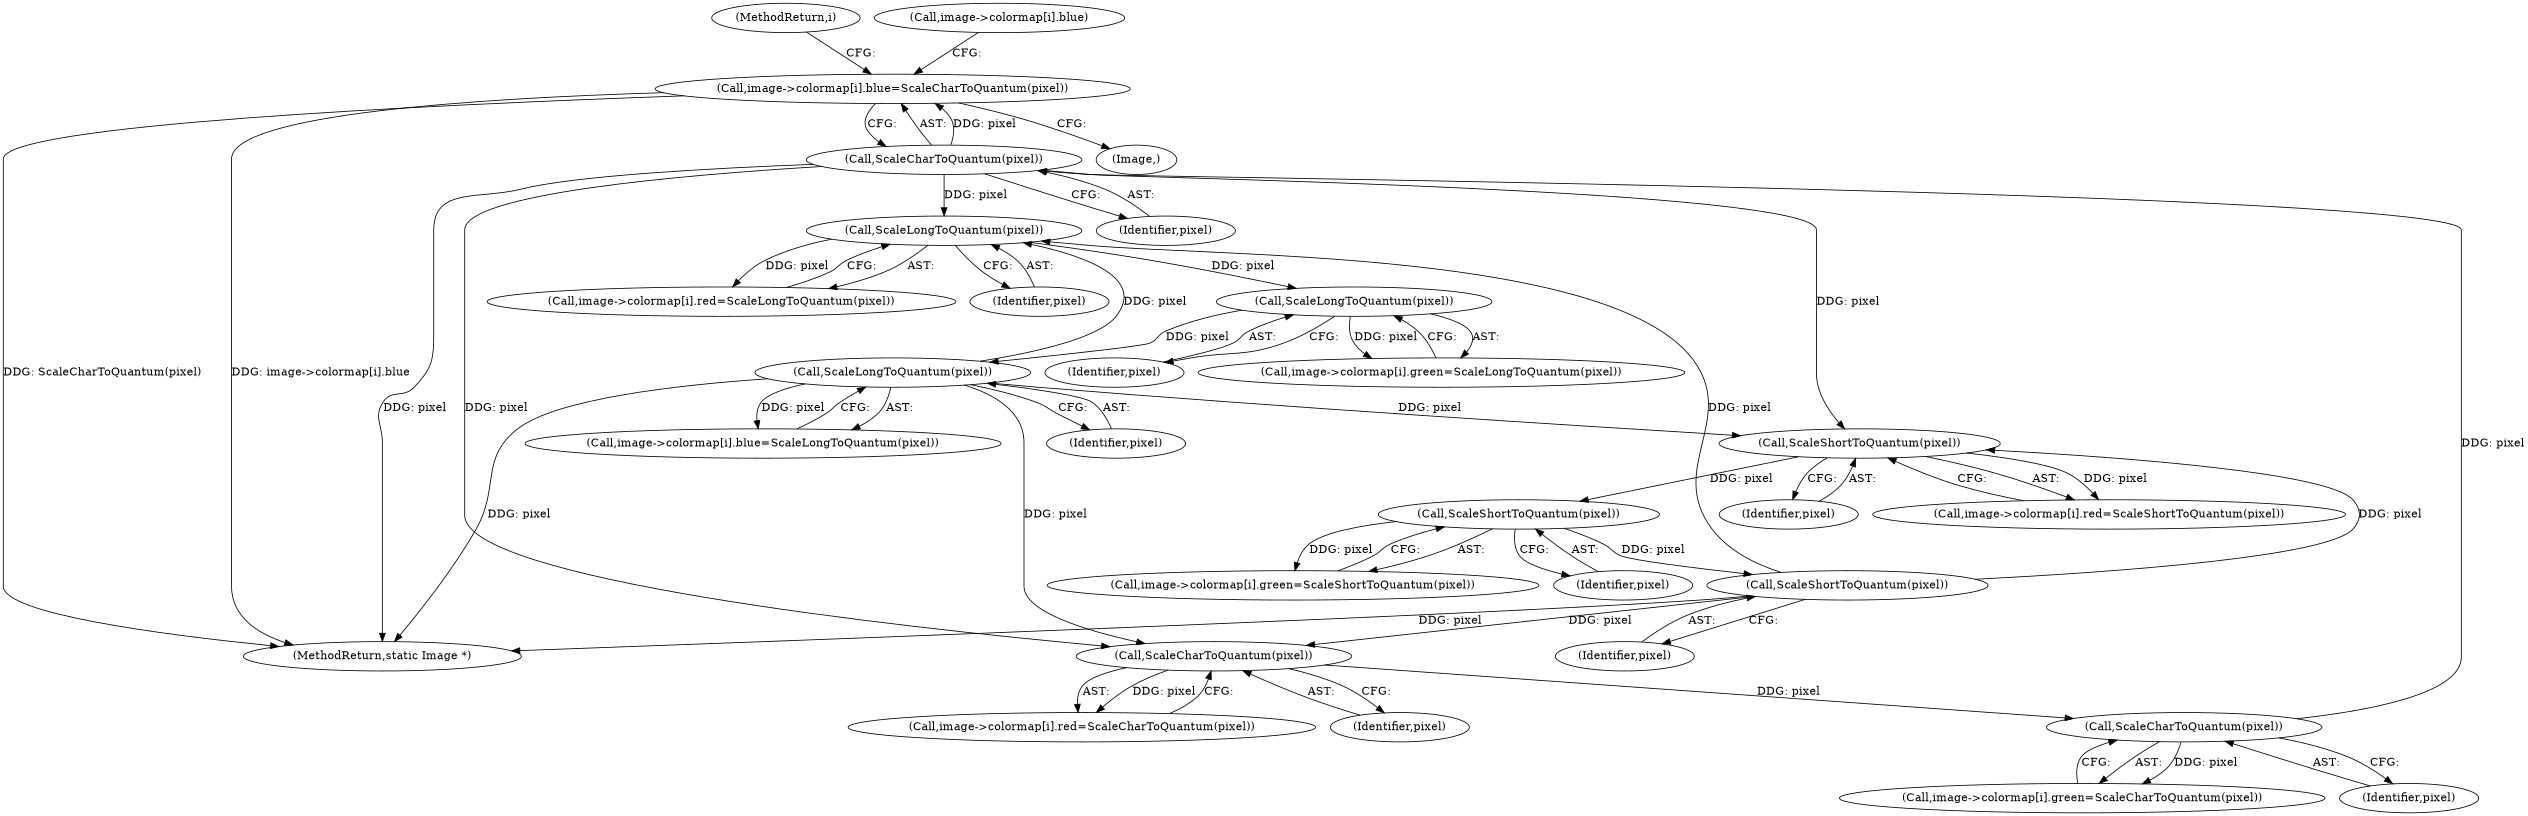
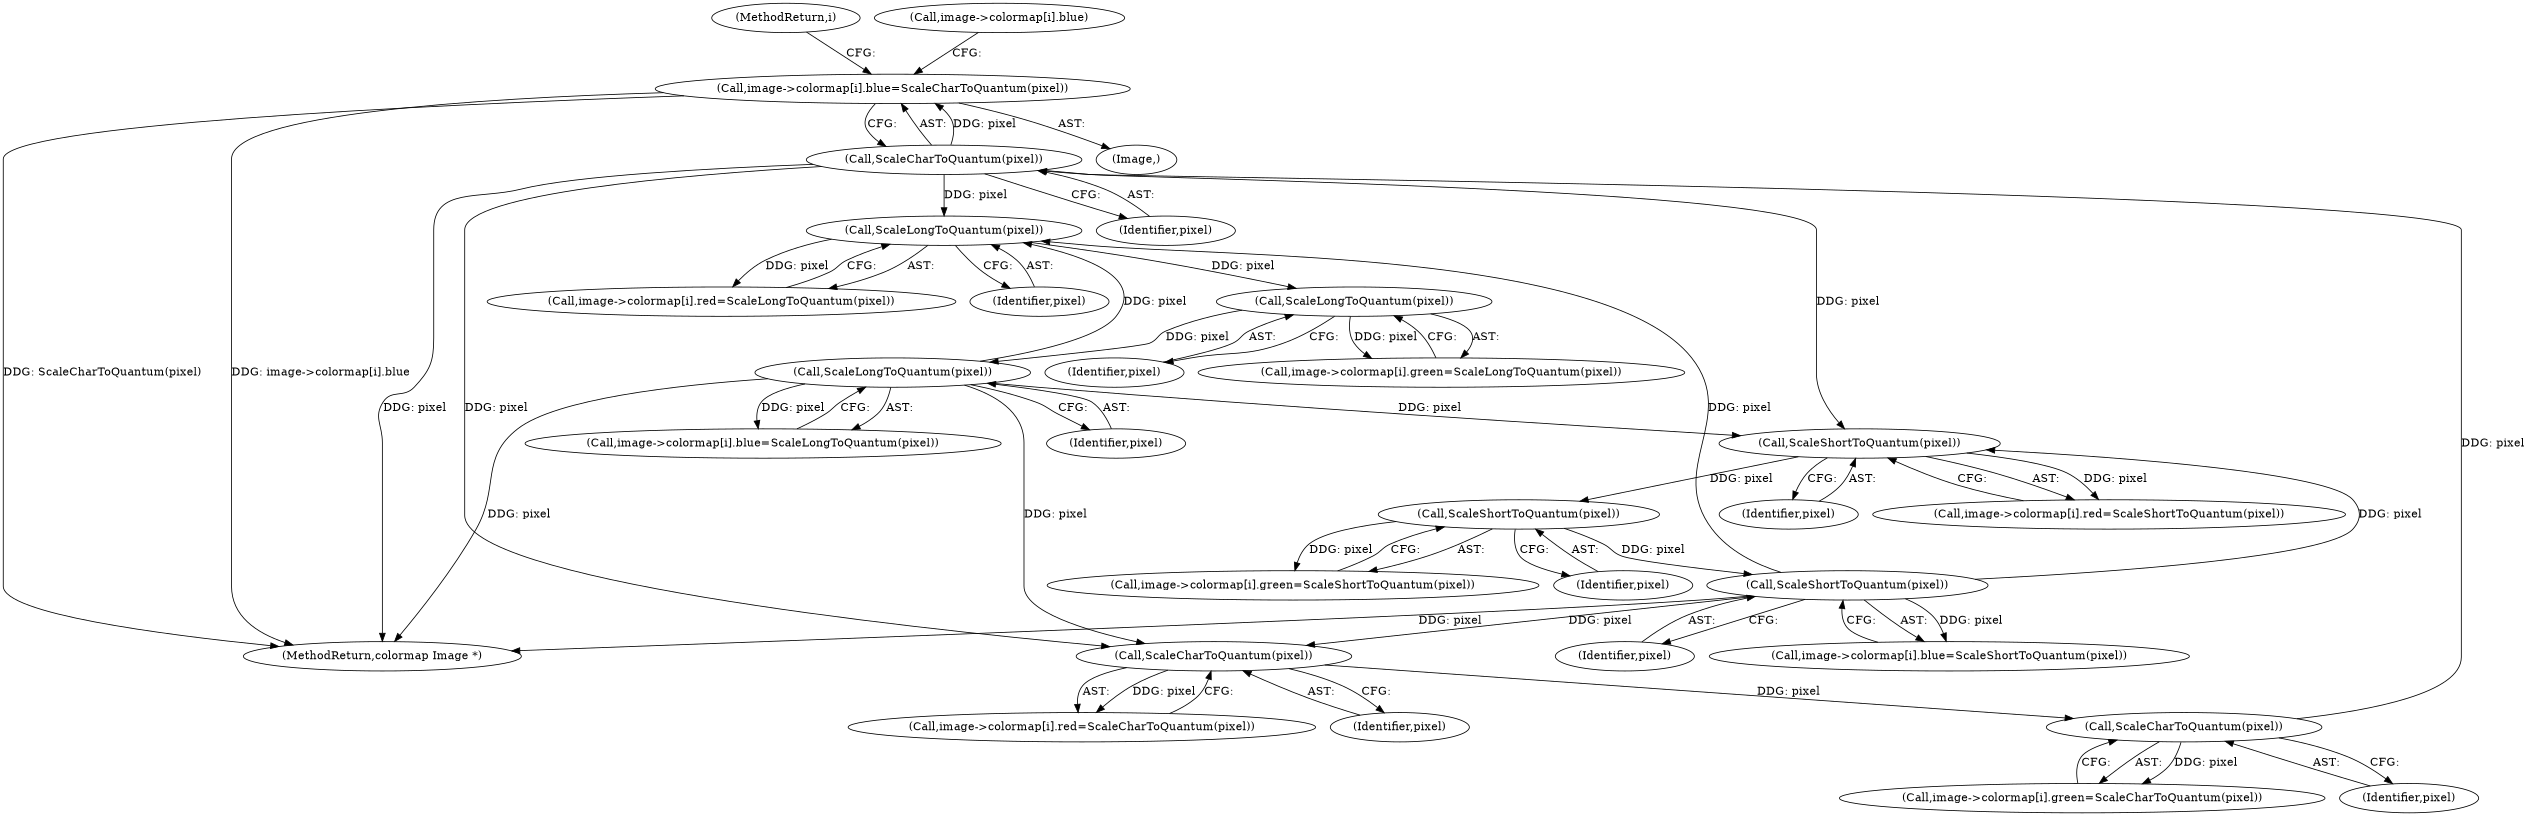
(1074, 124) -> (1074, 124)
(382, 656) -> (382, 656)
none -> (1949, 656)
